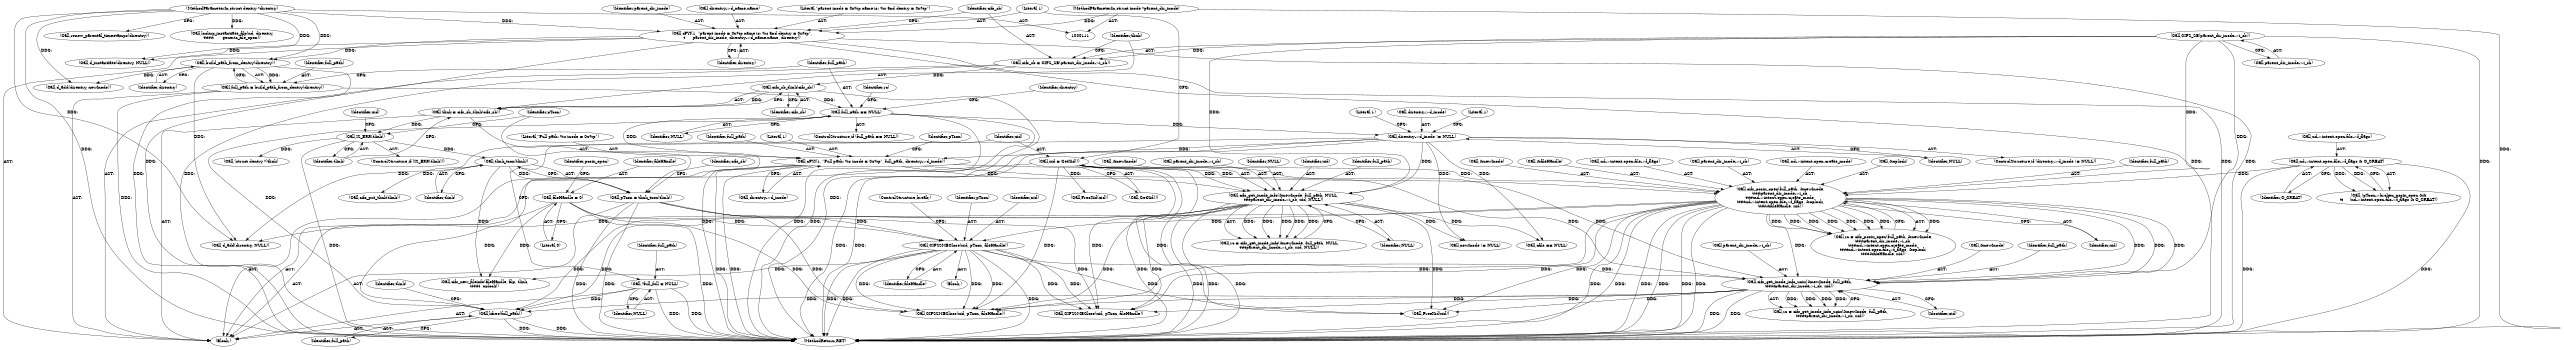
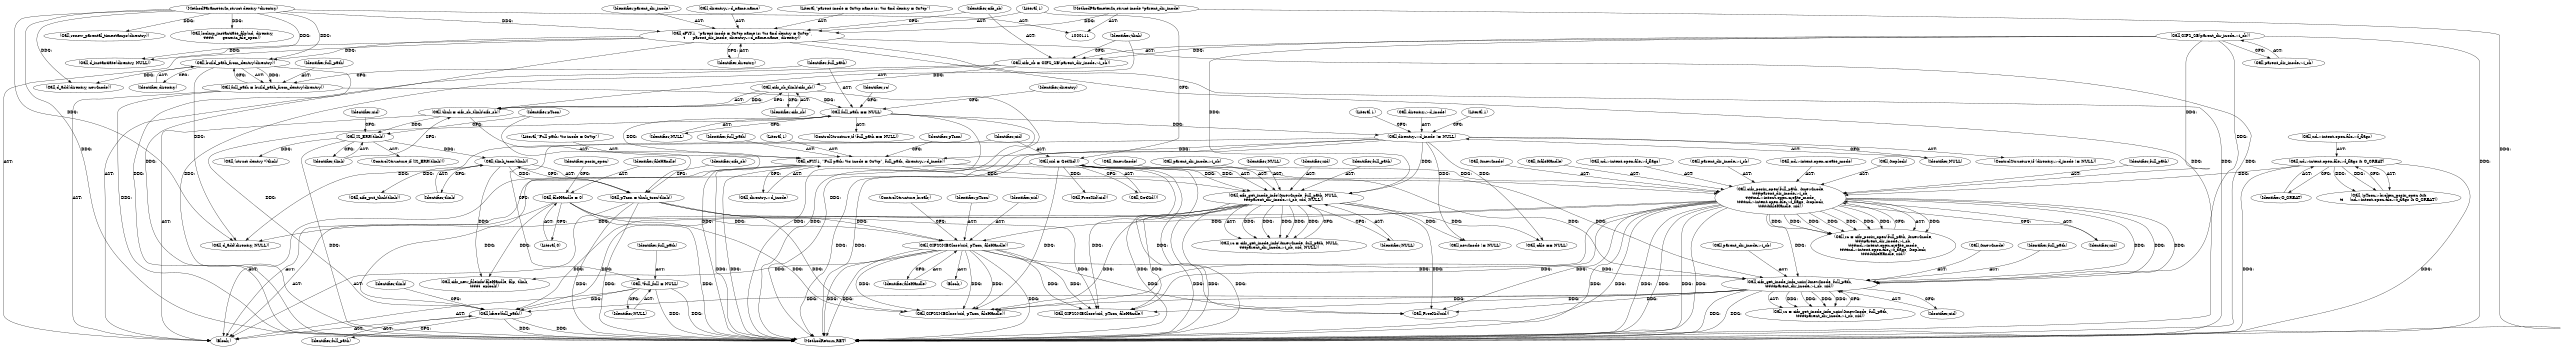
(189, 21) -> (190, 21)
